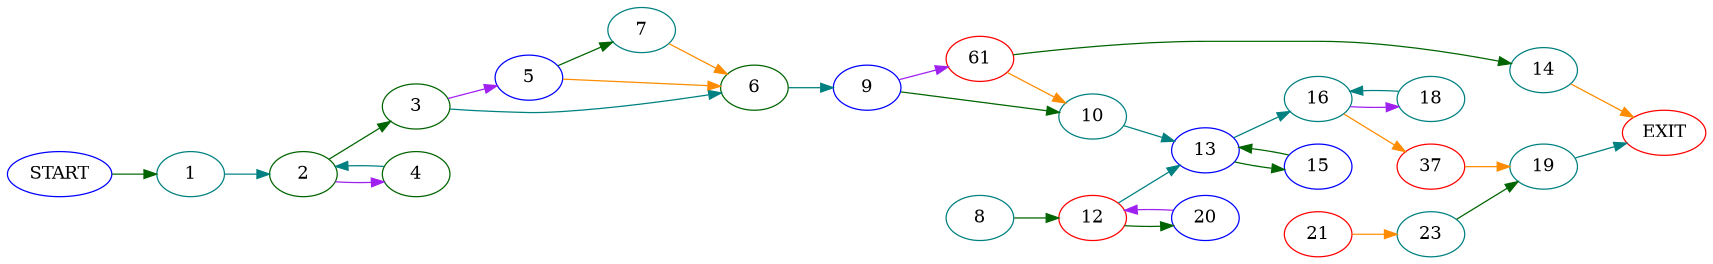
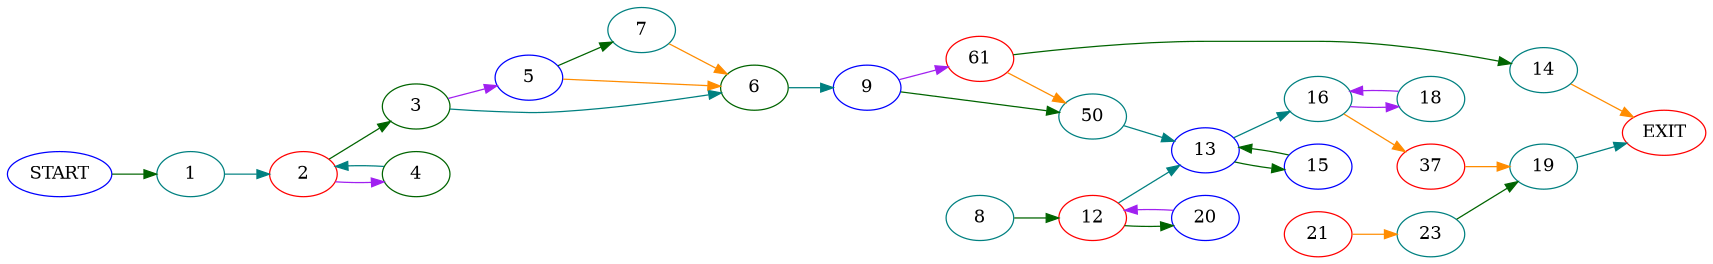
(1381, 91) -> (1381, 91)
(1093, 117) -> (1093, 117)
(303, 174) -> (303, 174)
